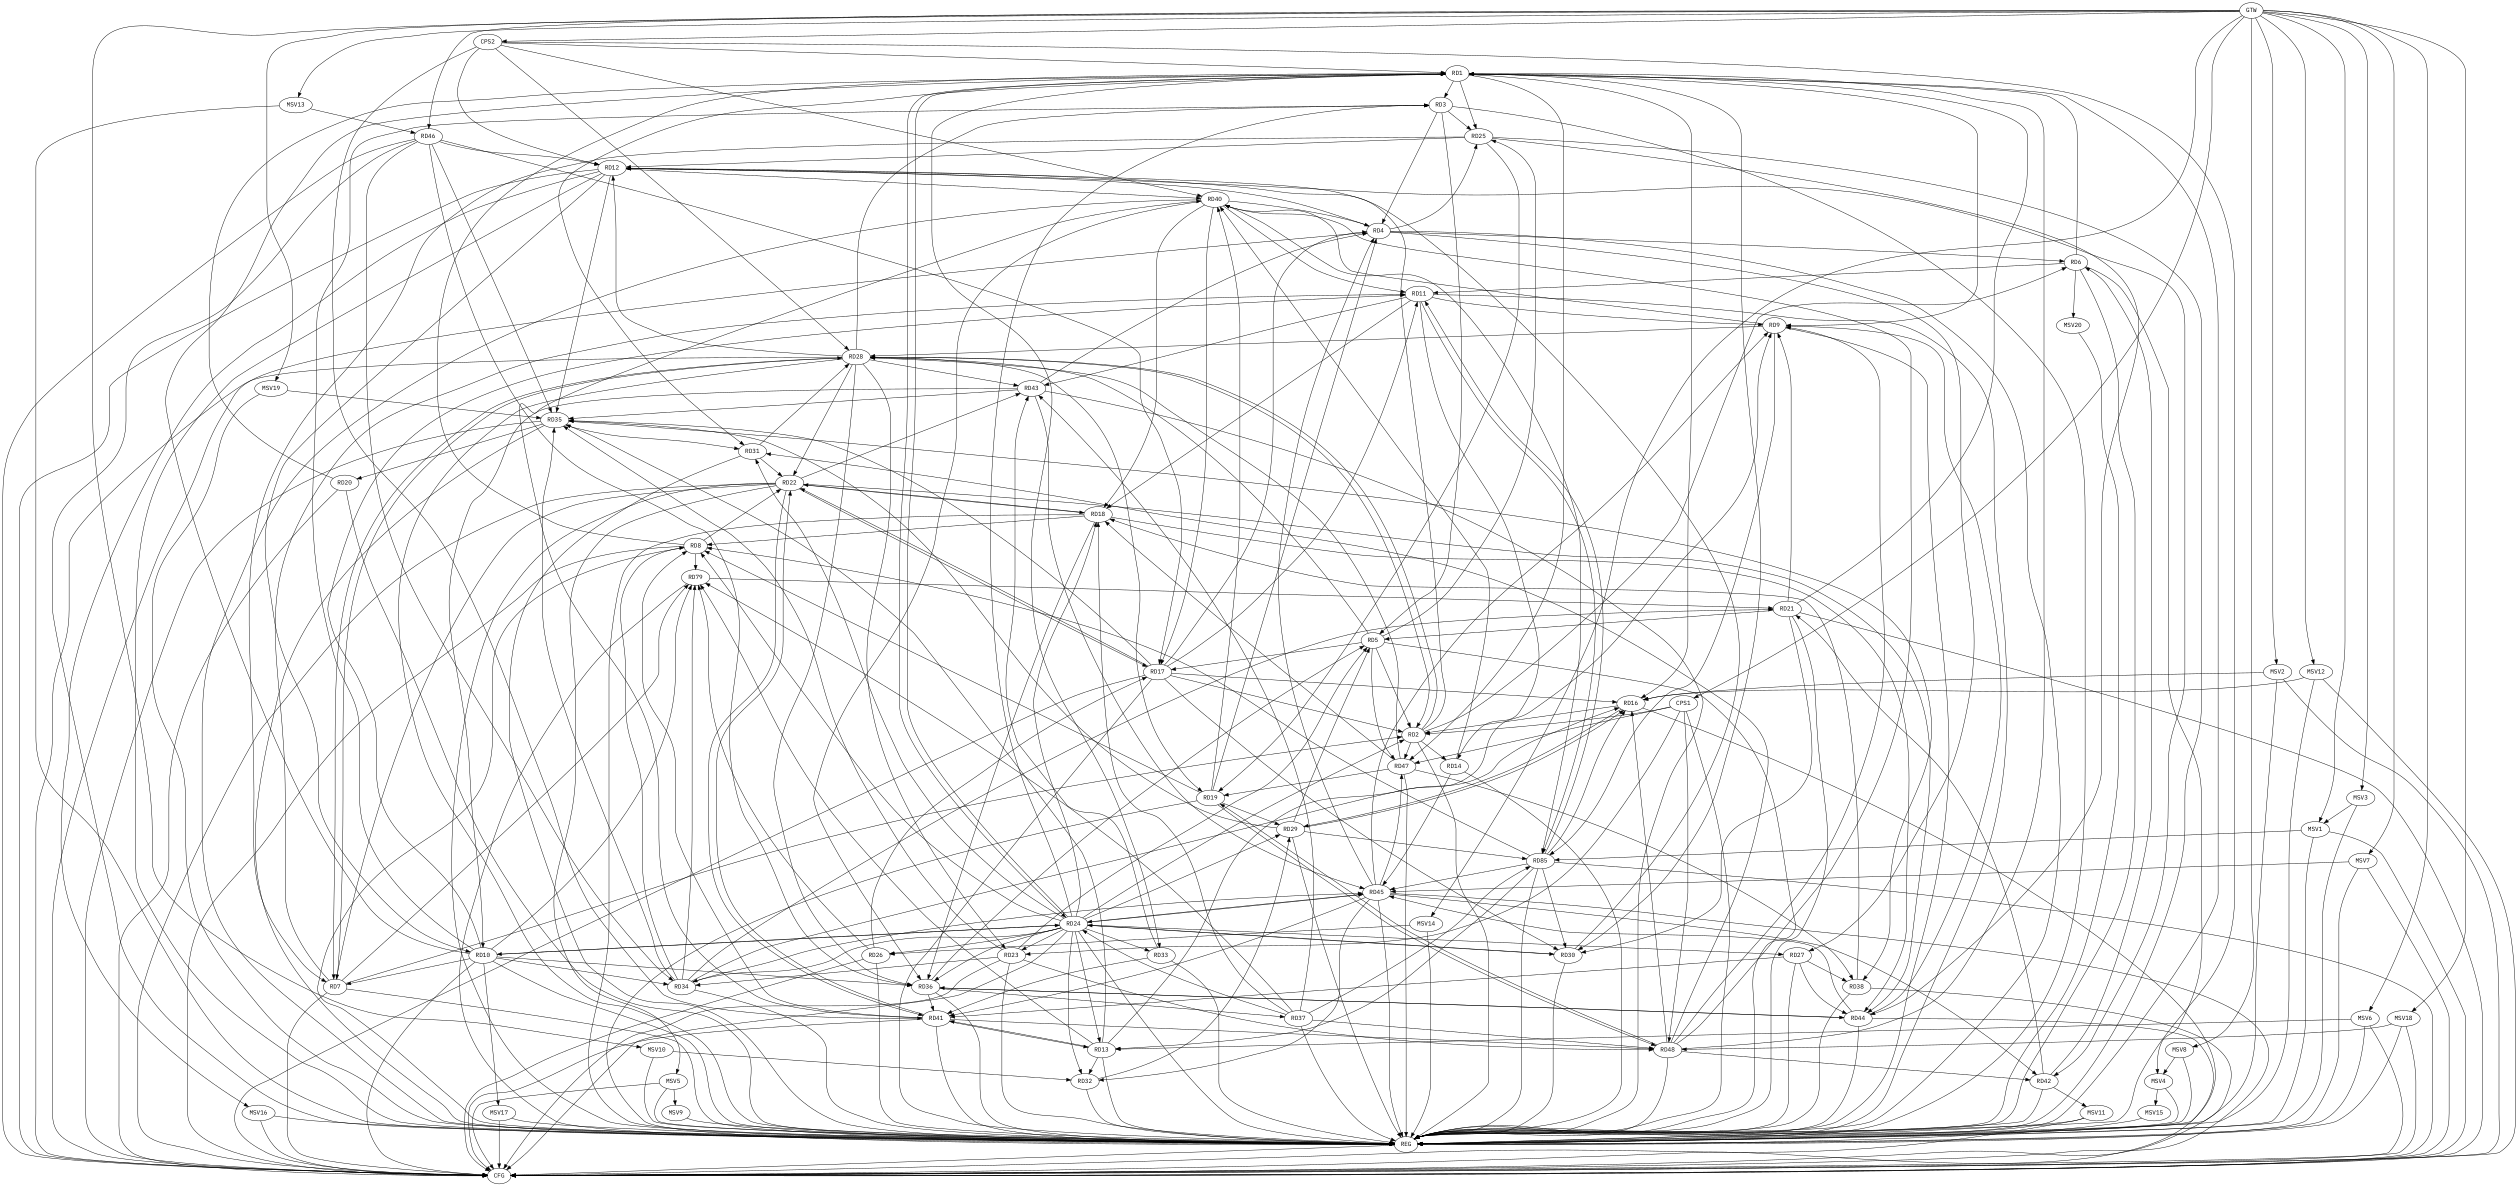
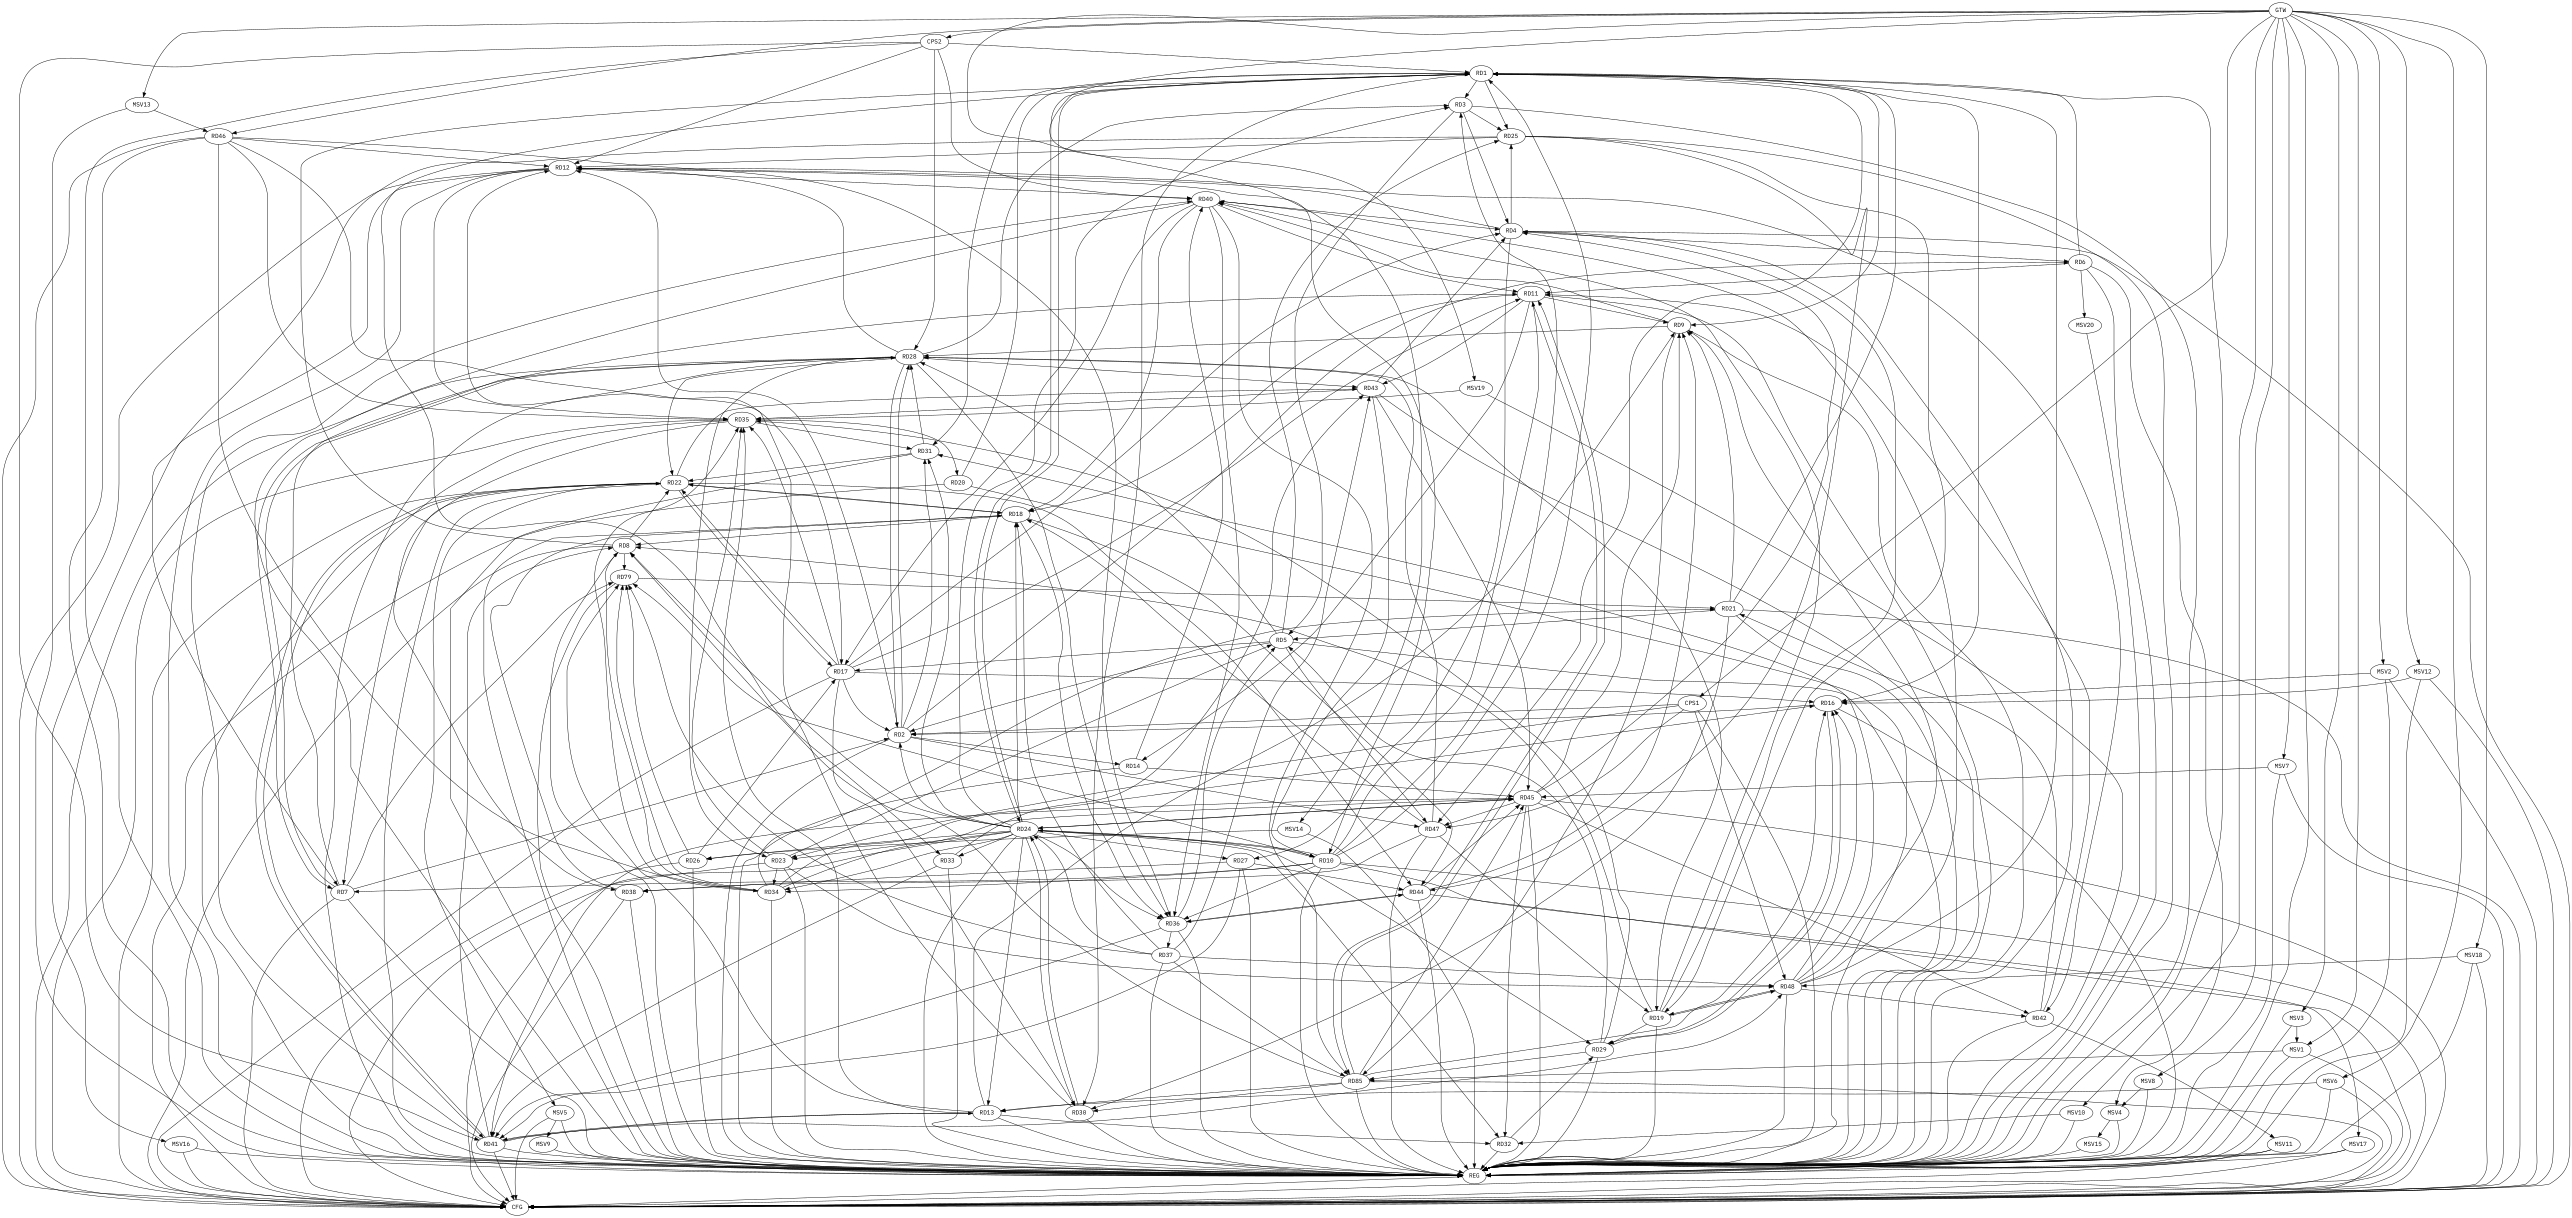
none -> (932, 598)
(2152, 696) -> (1996, 547)
(901, 1091) -> (2292, 897)
